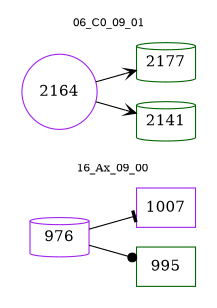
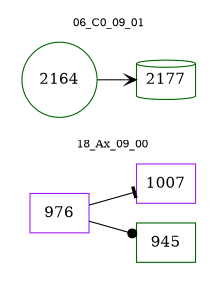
(60, 92) -> (60, 80)
(166, 121) -> none
(113, 169) -> (113, 145)
(60, 237) -> (60, 213)
(166, 267) -> (166, 243)
